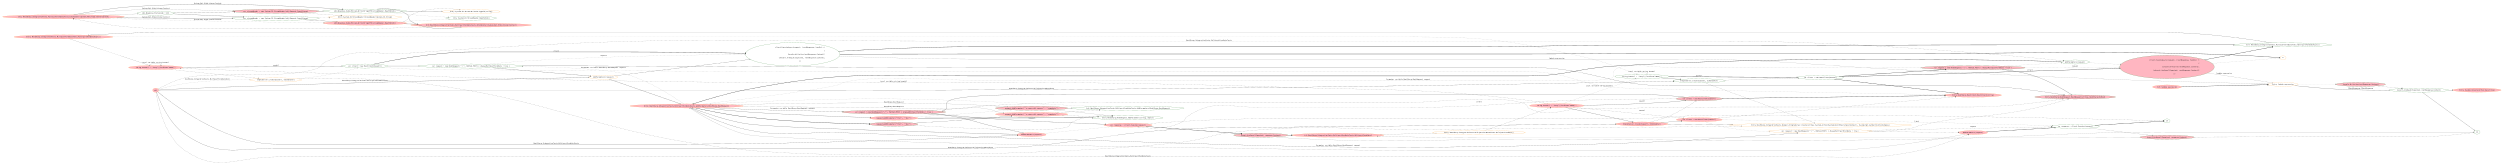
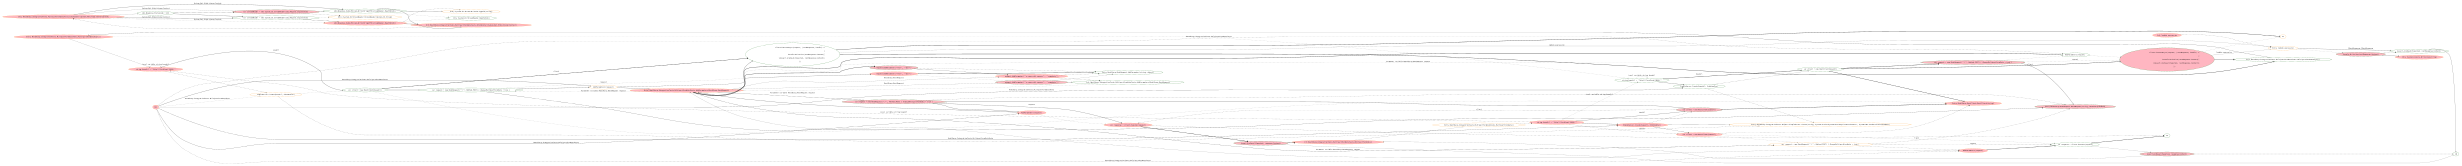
(2224, 86) -> (2226, 38)
(2450, 90) -> (2390, 56)
